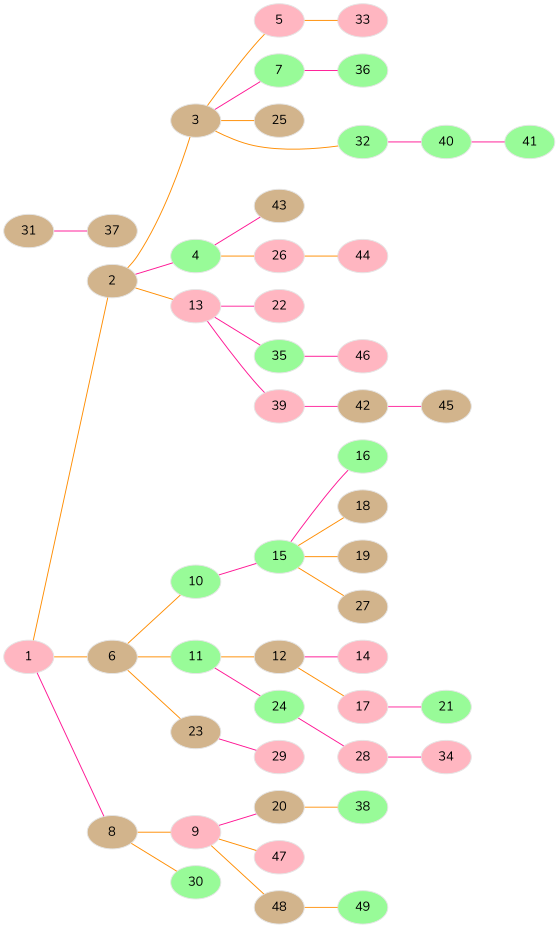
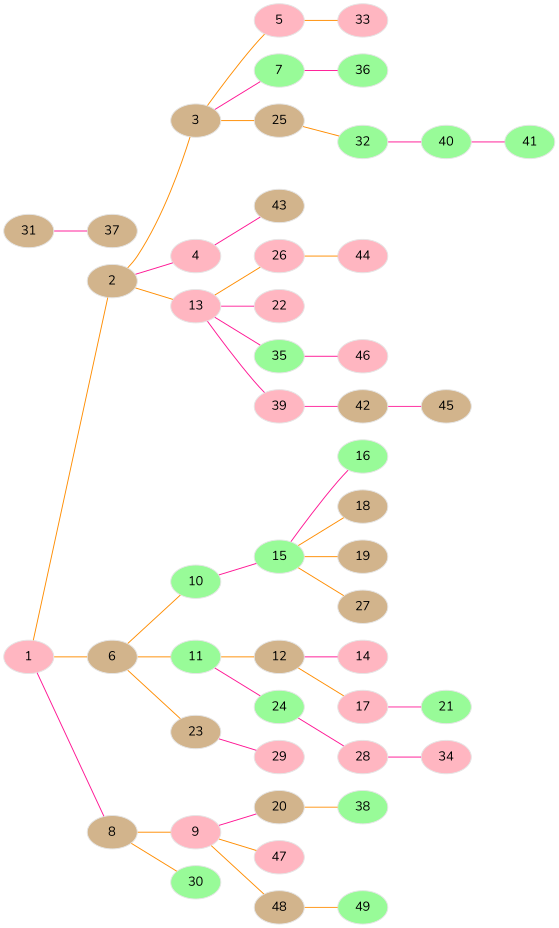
(275, 149) -> (321, 131)
(196, 256) -> (196, 256)
(238, 256) -> (238, 281)
